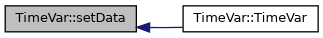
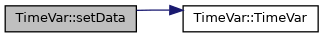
(166, 28) -> (153, 10)
